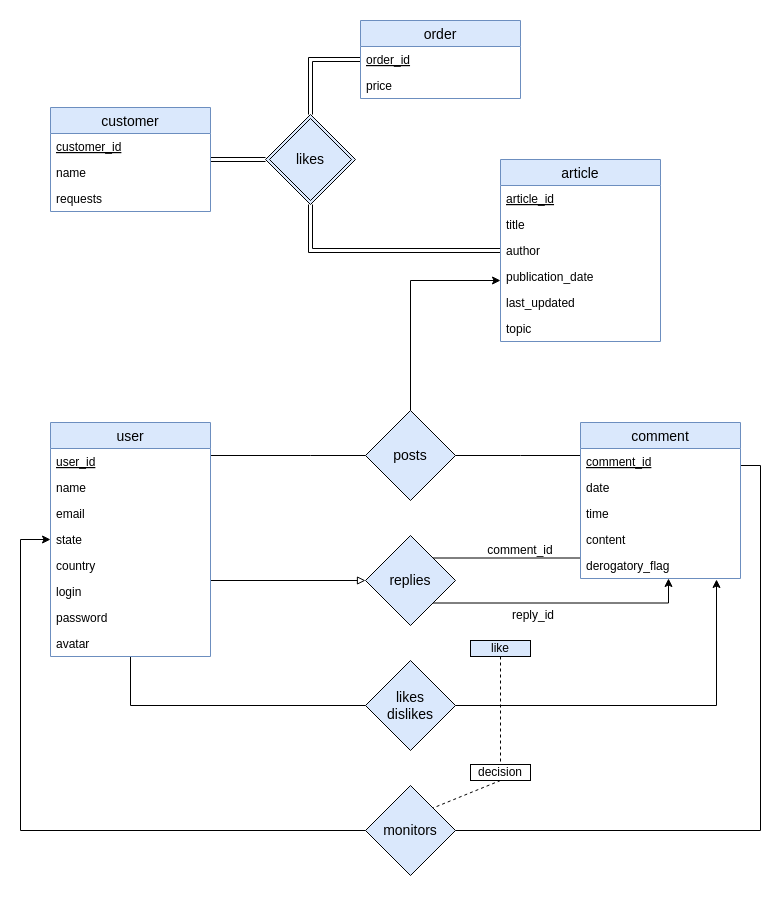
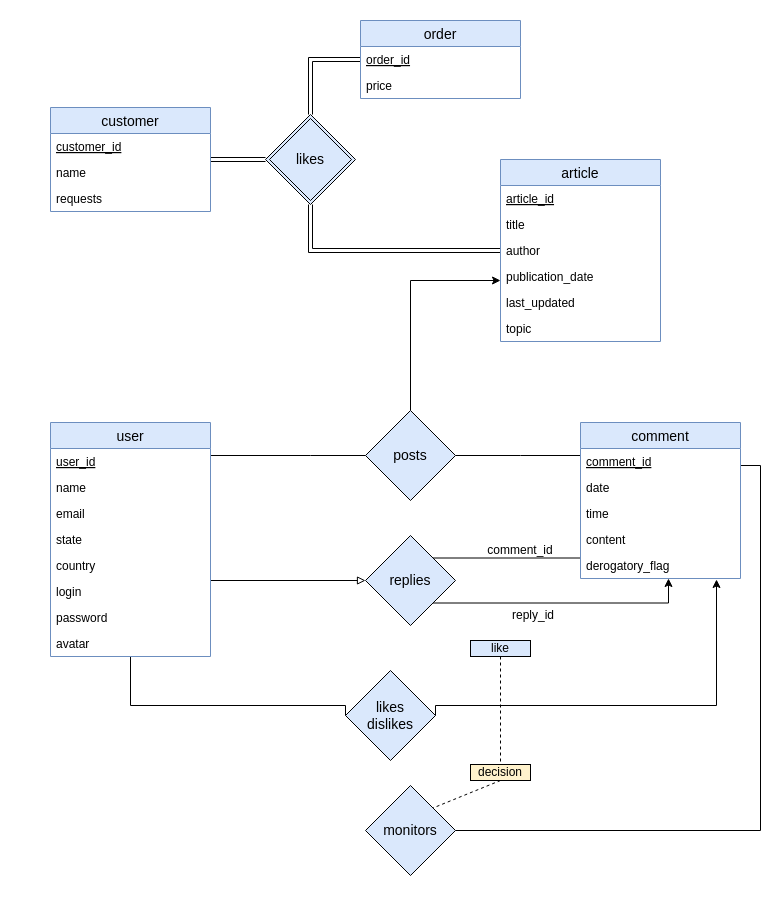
(411, 706) -> (391, 716)
(501, 773) -> (501, 773)
(36, 831) -> none
